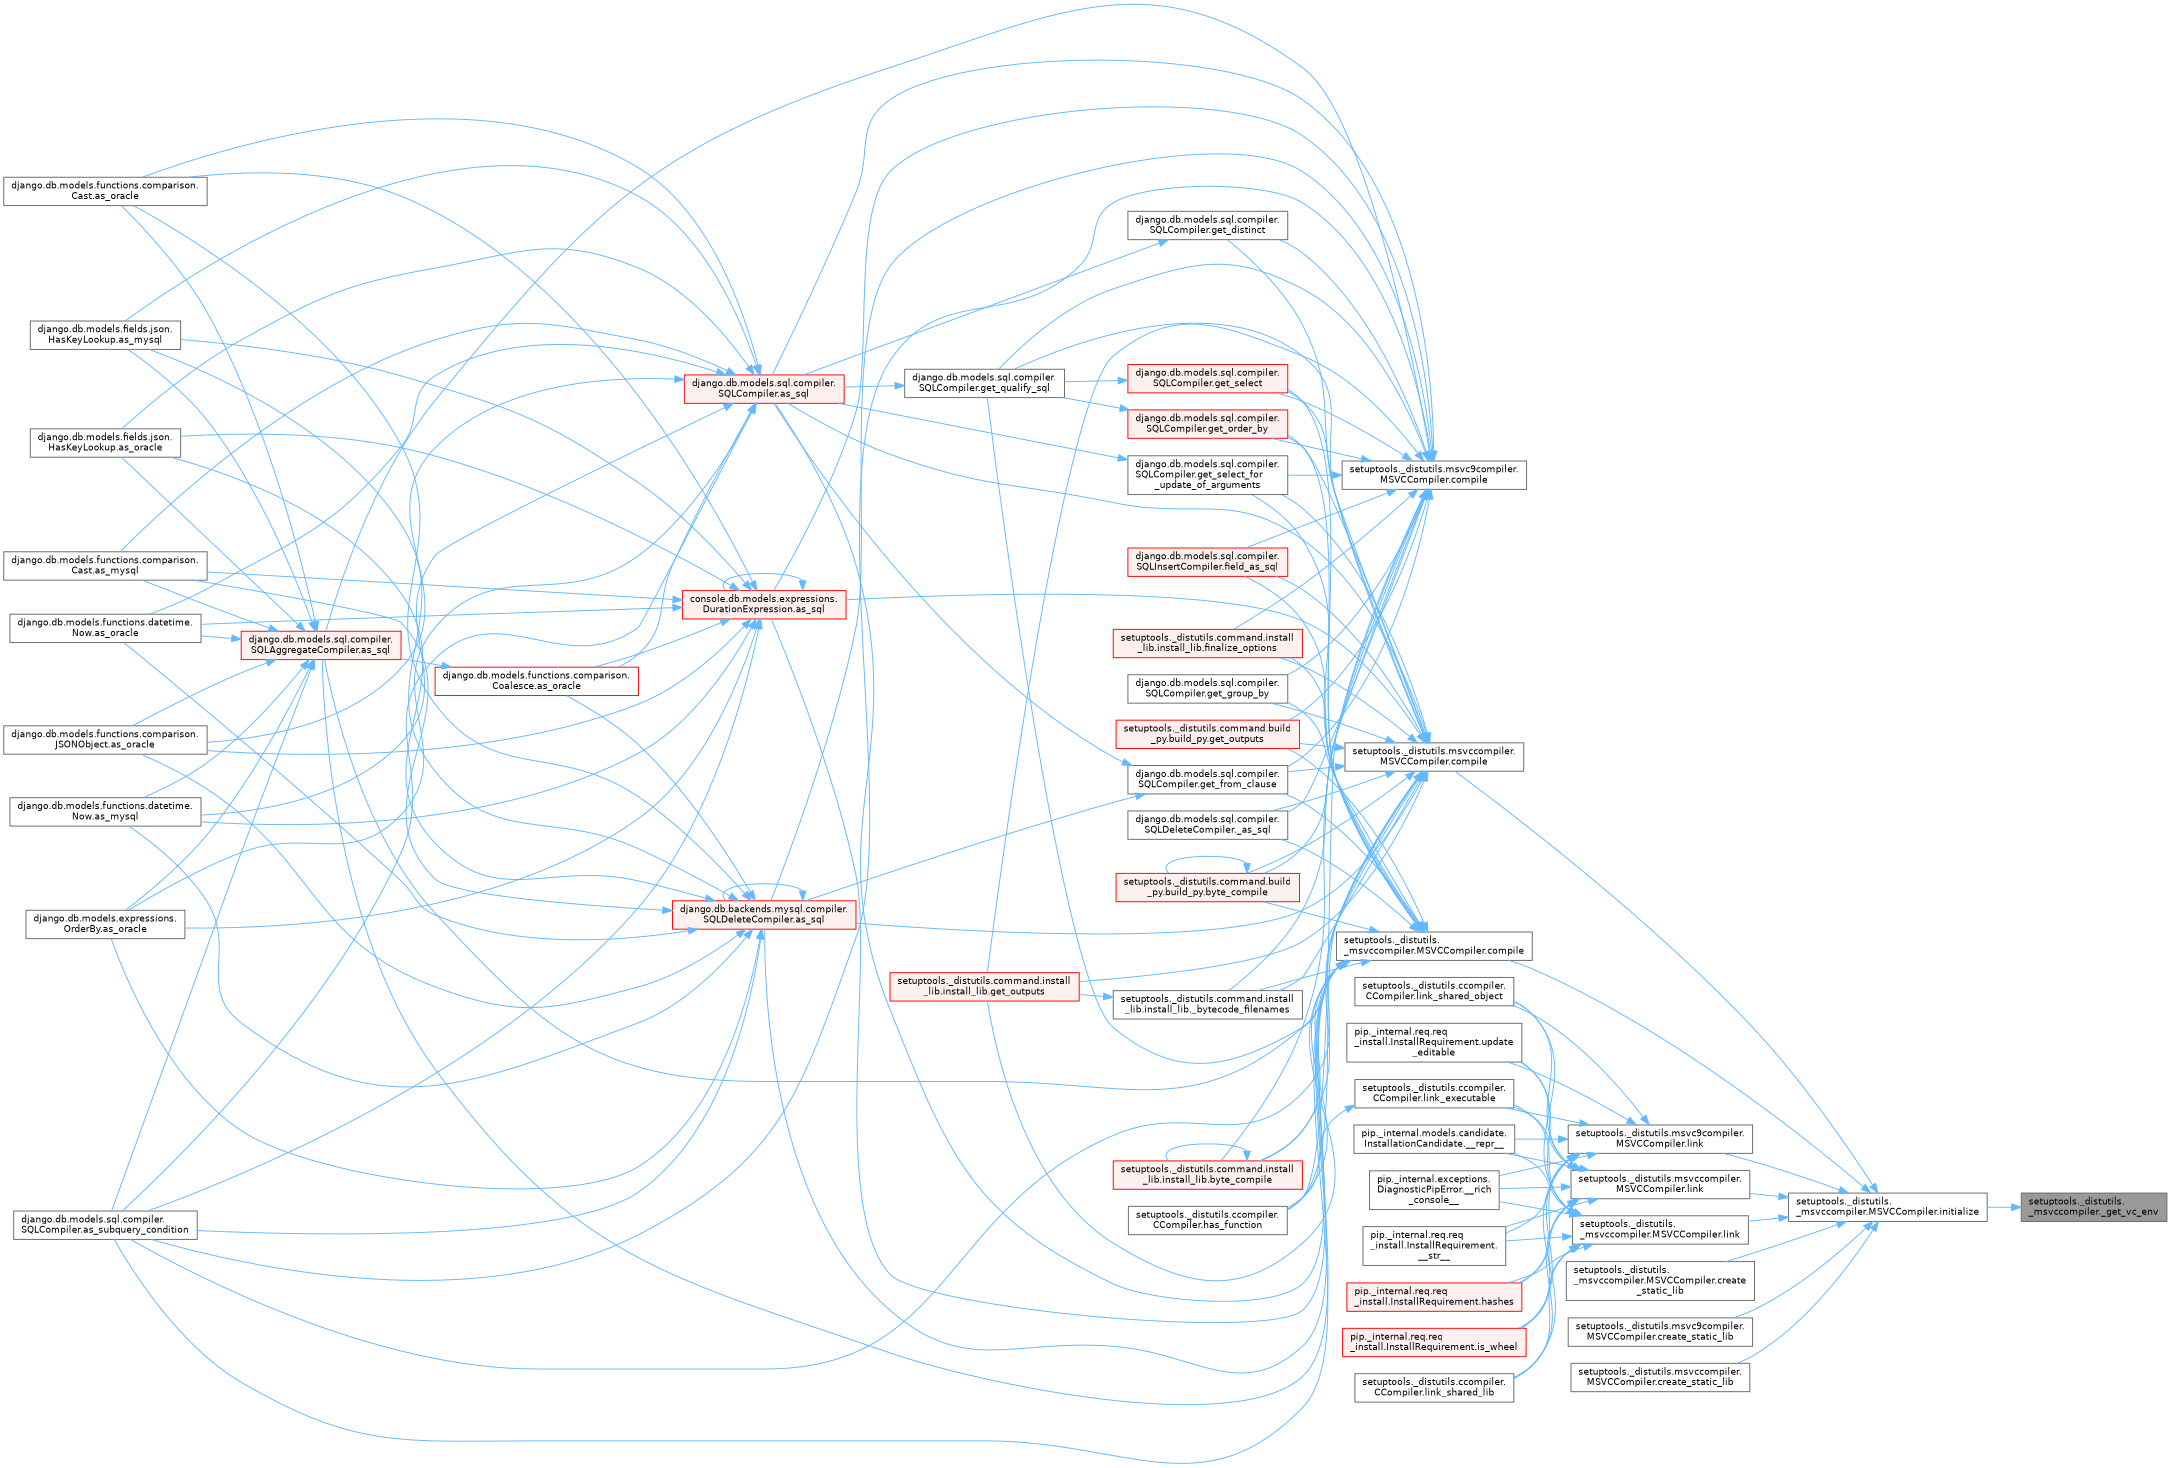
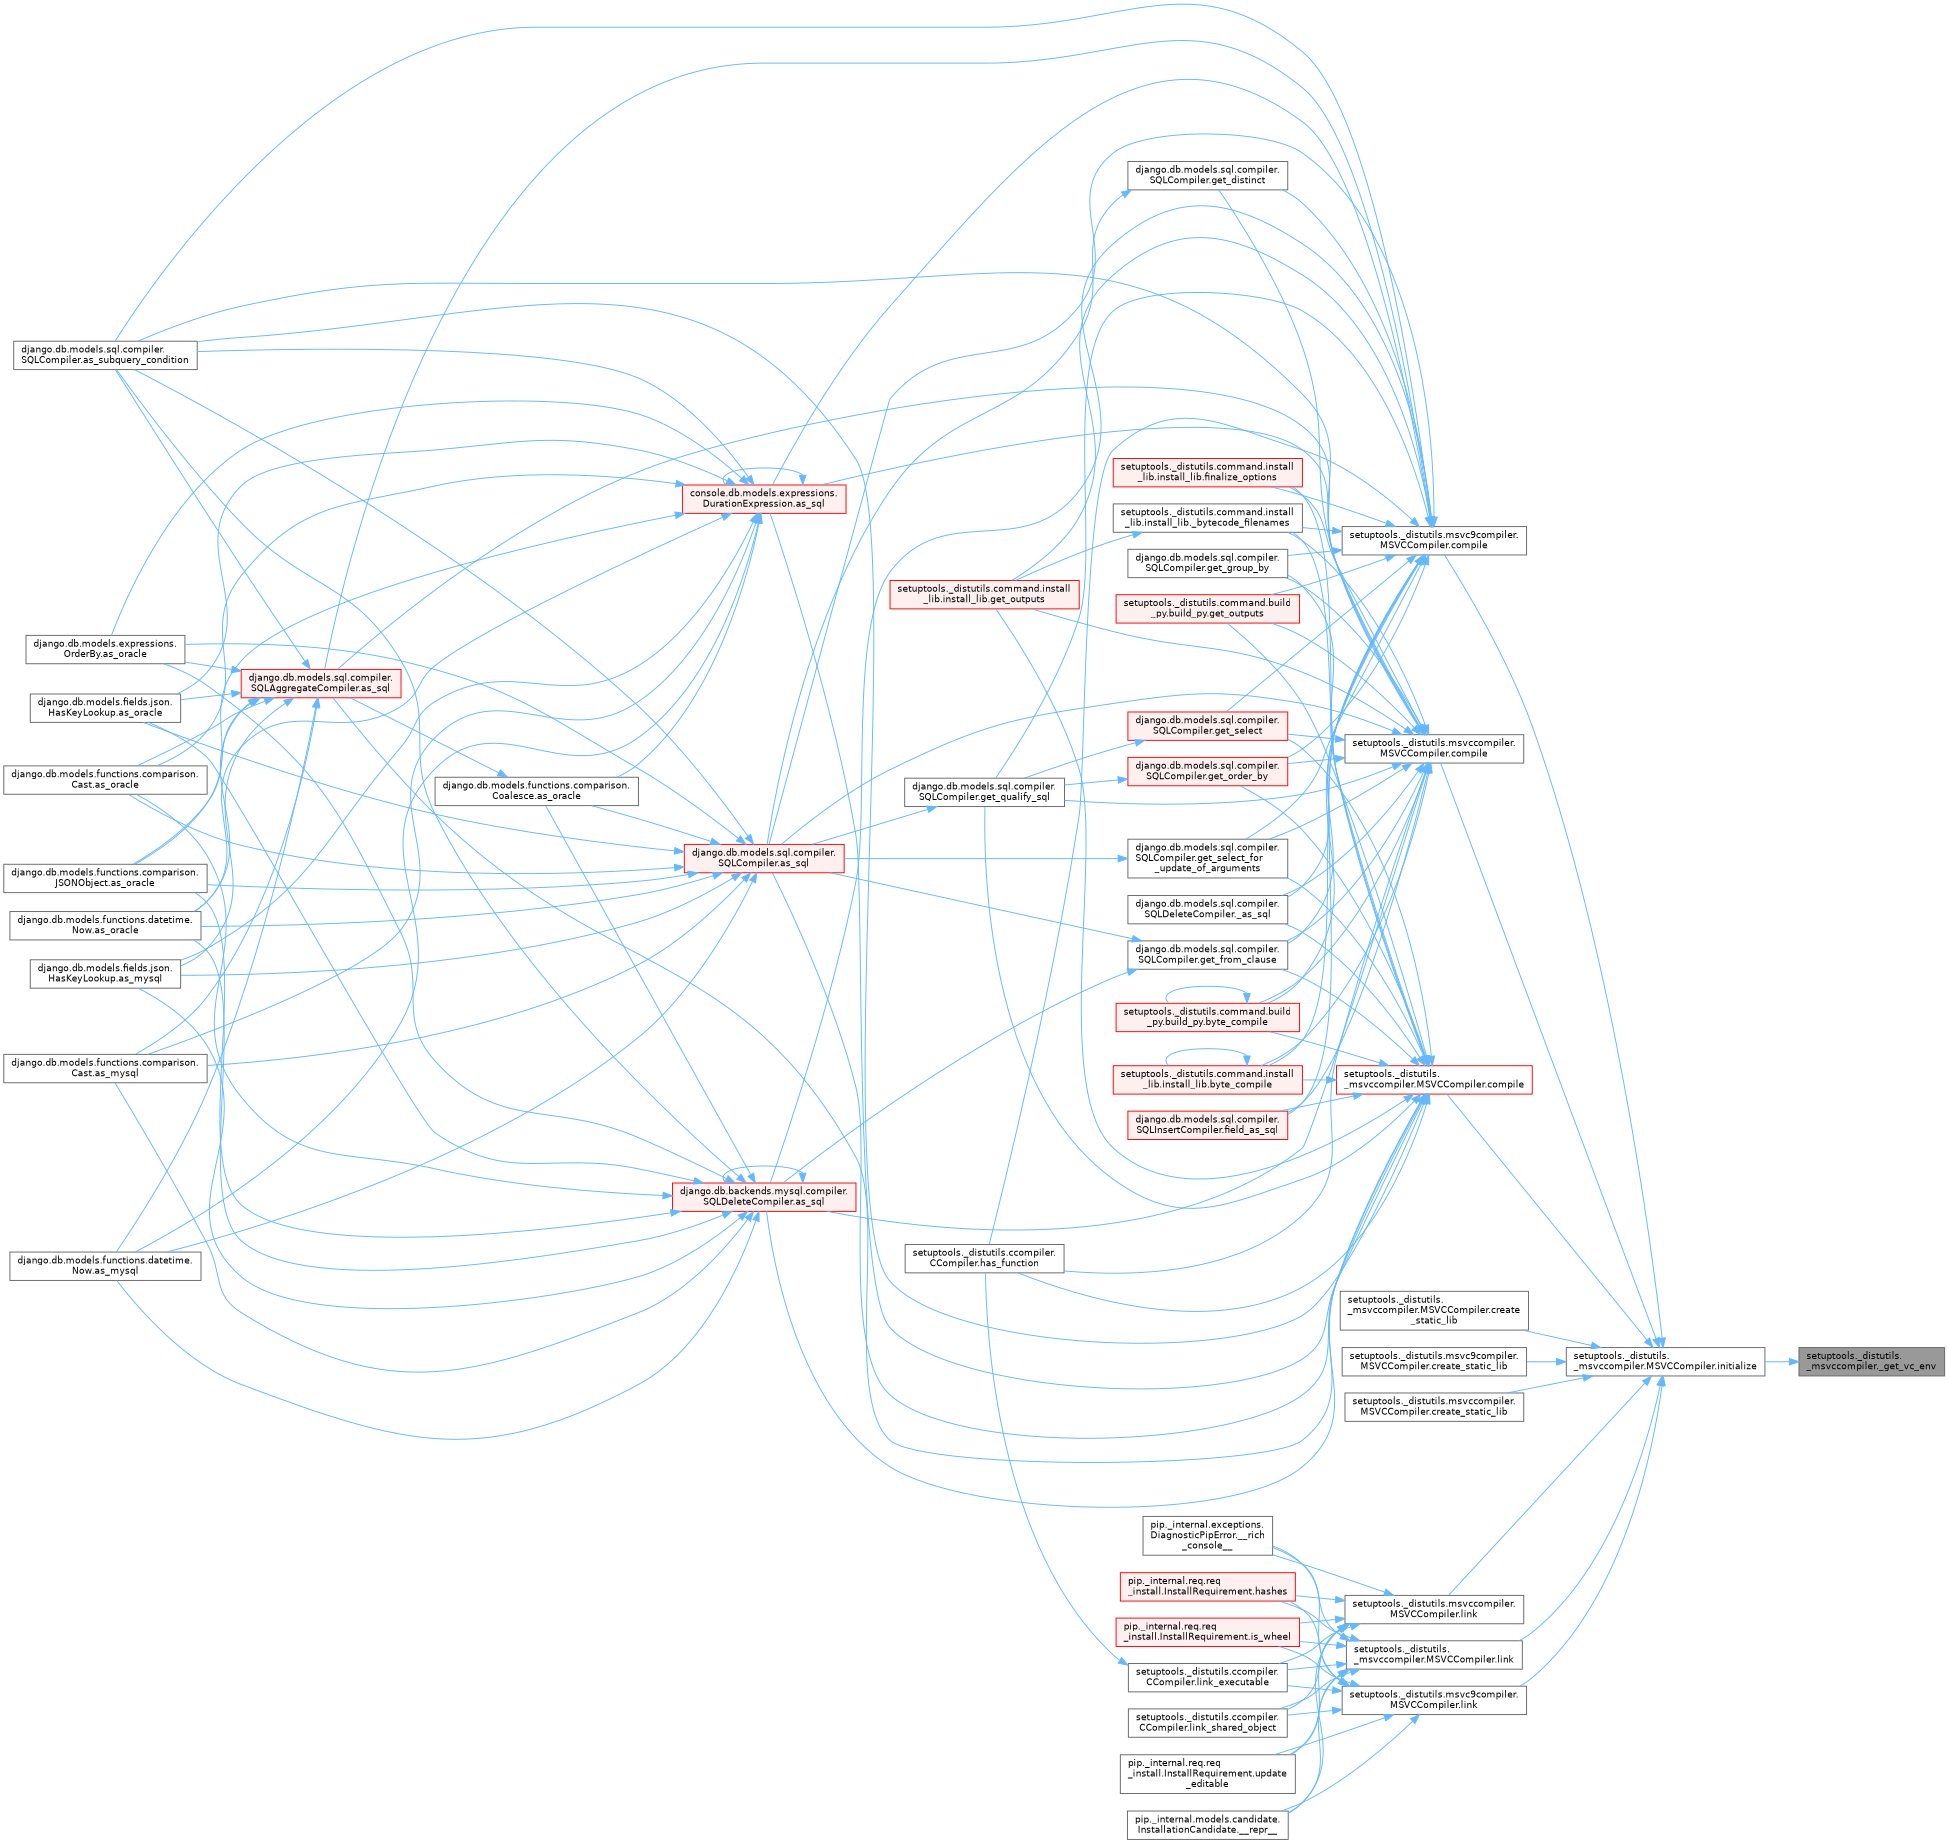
(537, 681) -> (537, 791)
none -> (1592, 935)
(1434, 946) -> (1434, 1080)
(1434, 1246) -> none
(1434, 1388) -> none
